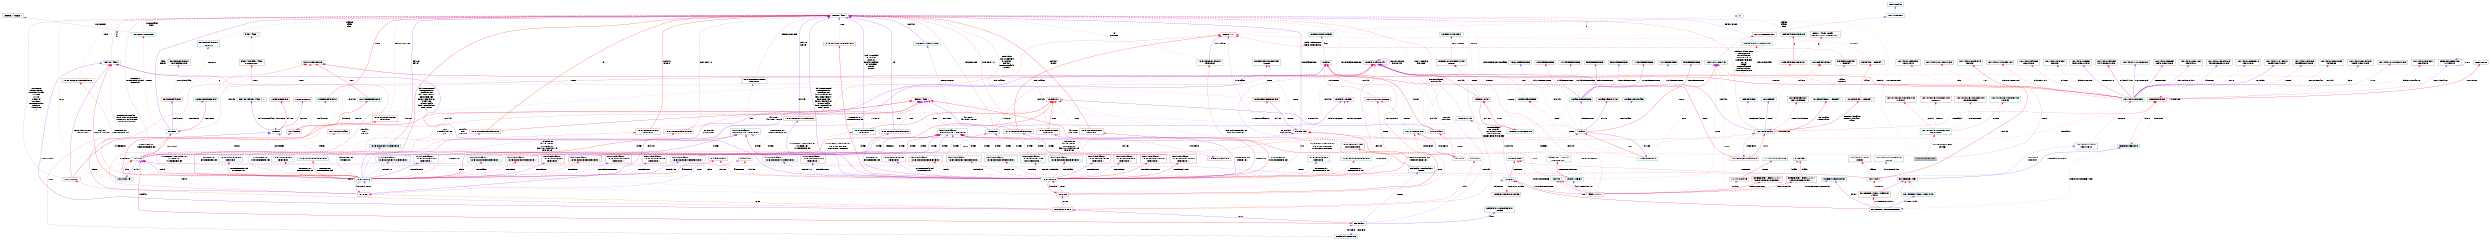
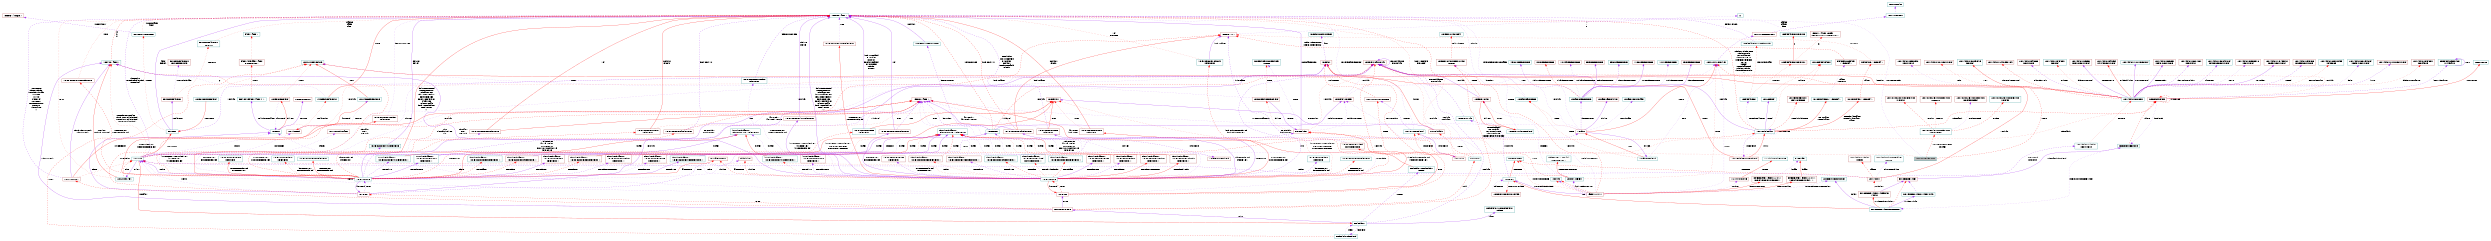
(100, 24) -> (100, 24)
(187, 115) -> none
(1351, 230) -> (1351, 230)
